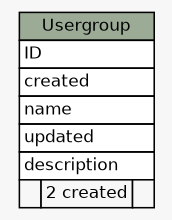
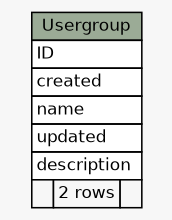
(87, 193) -> (87, 193)
